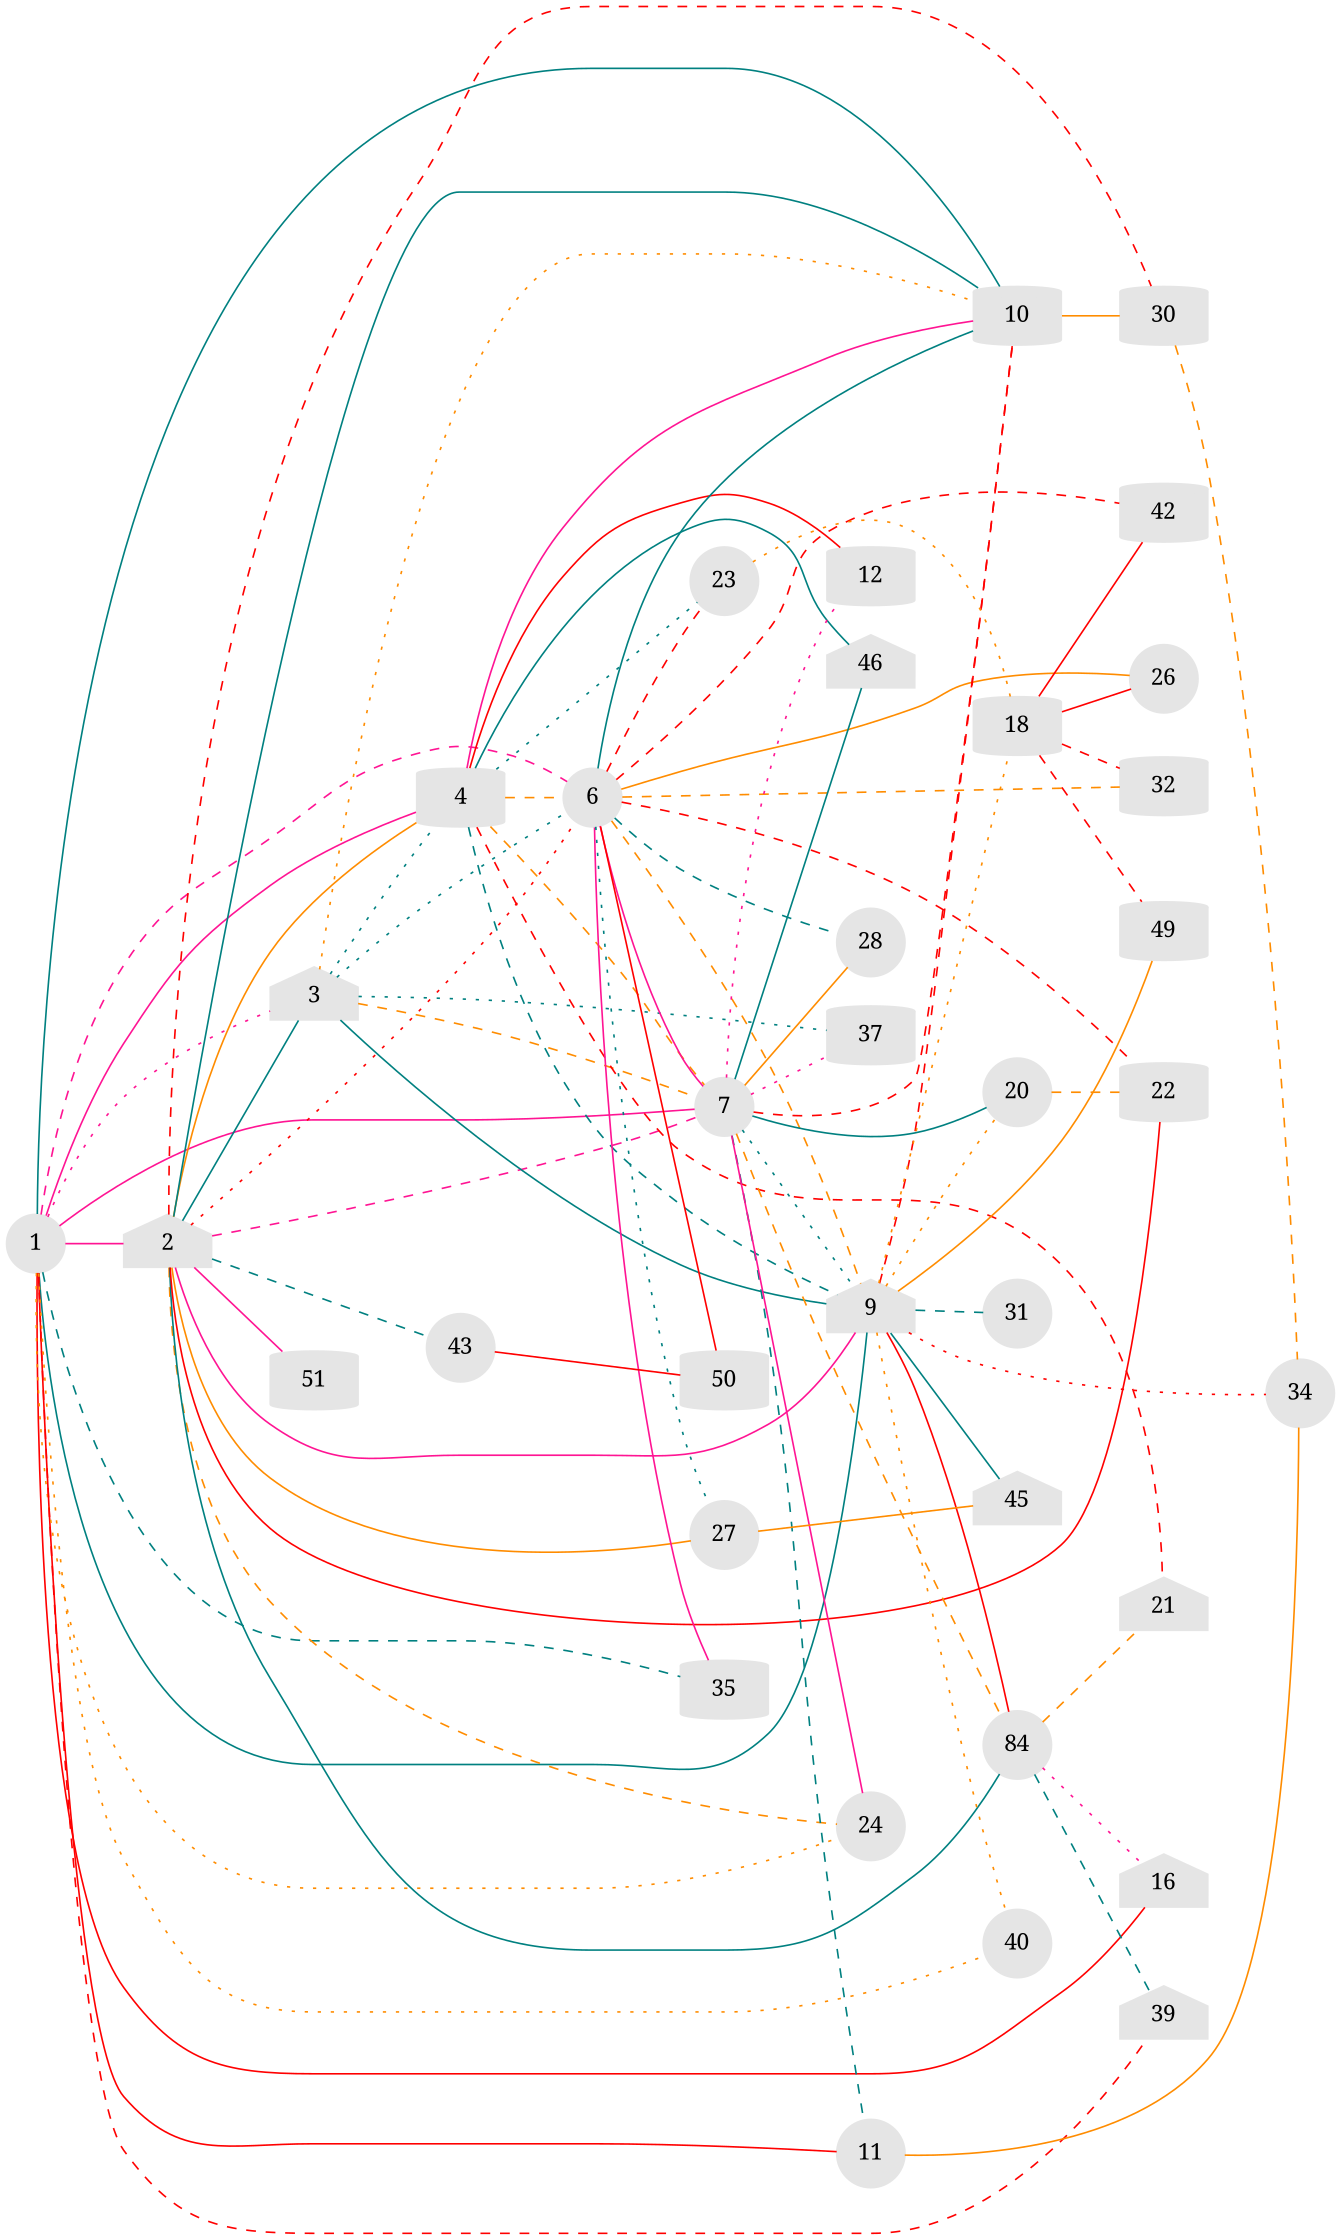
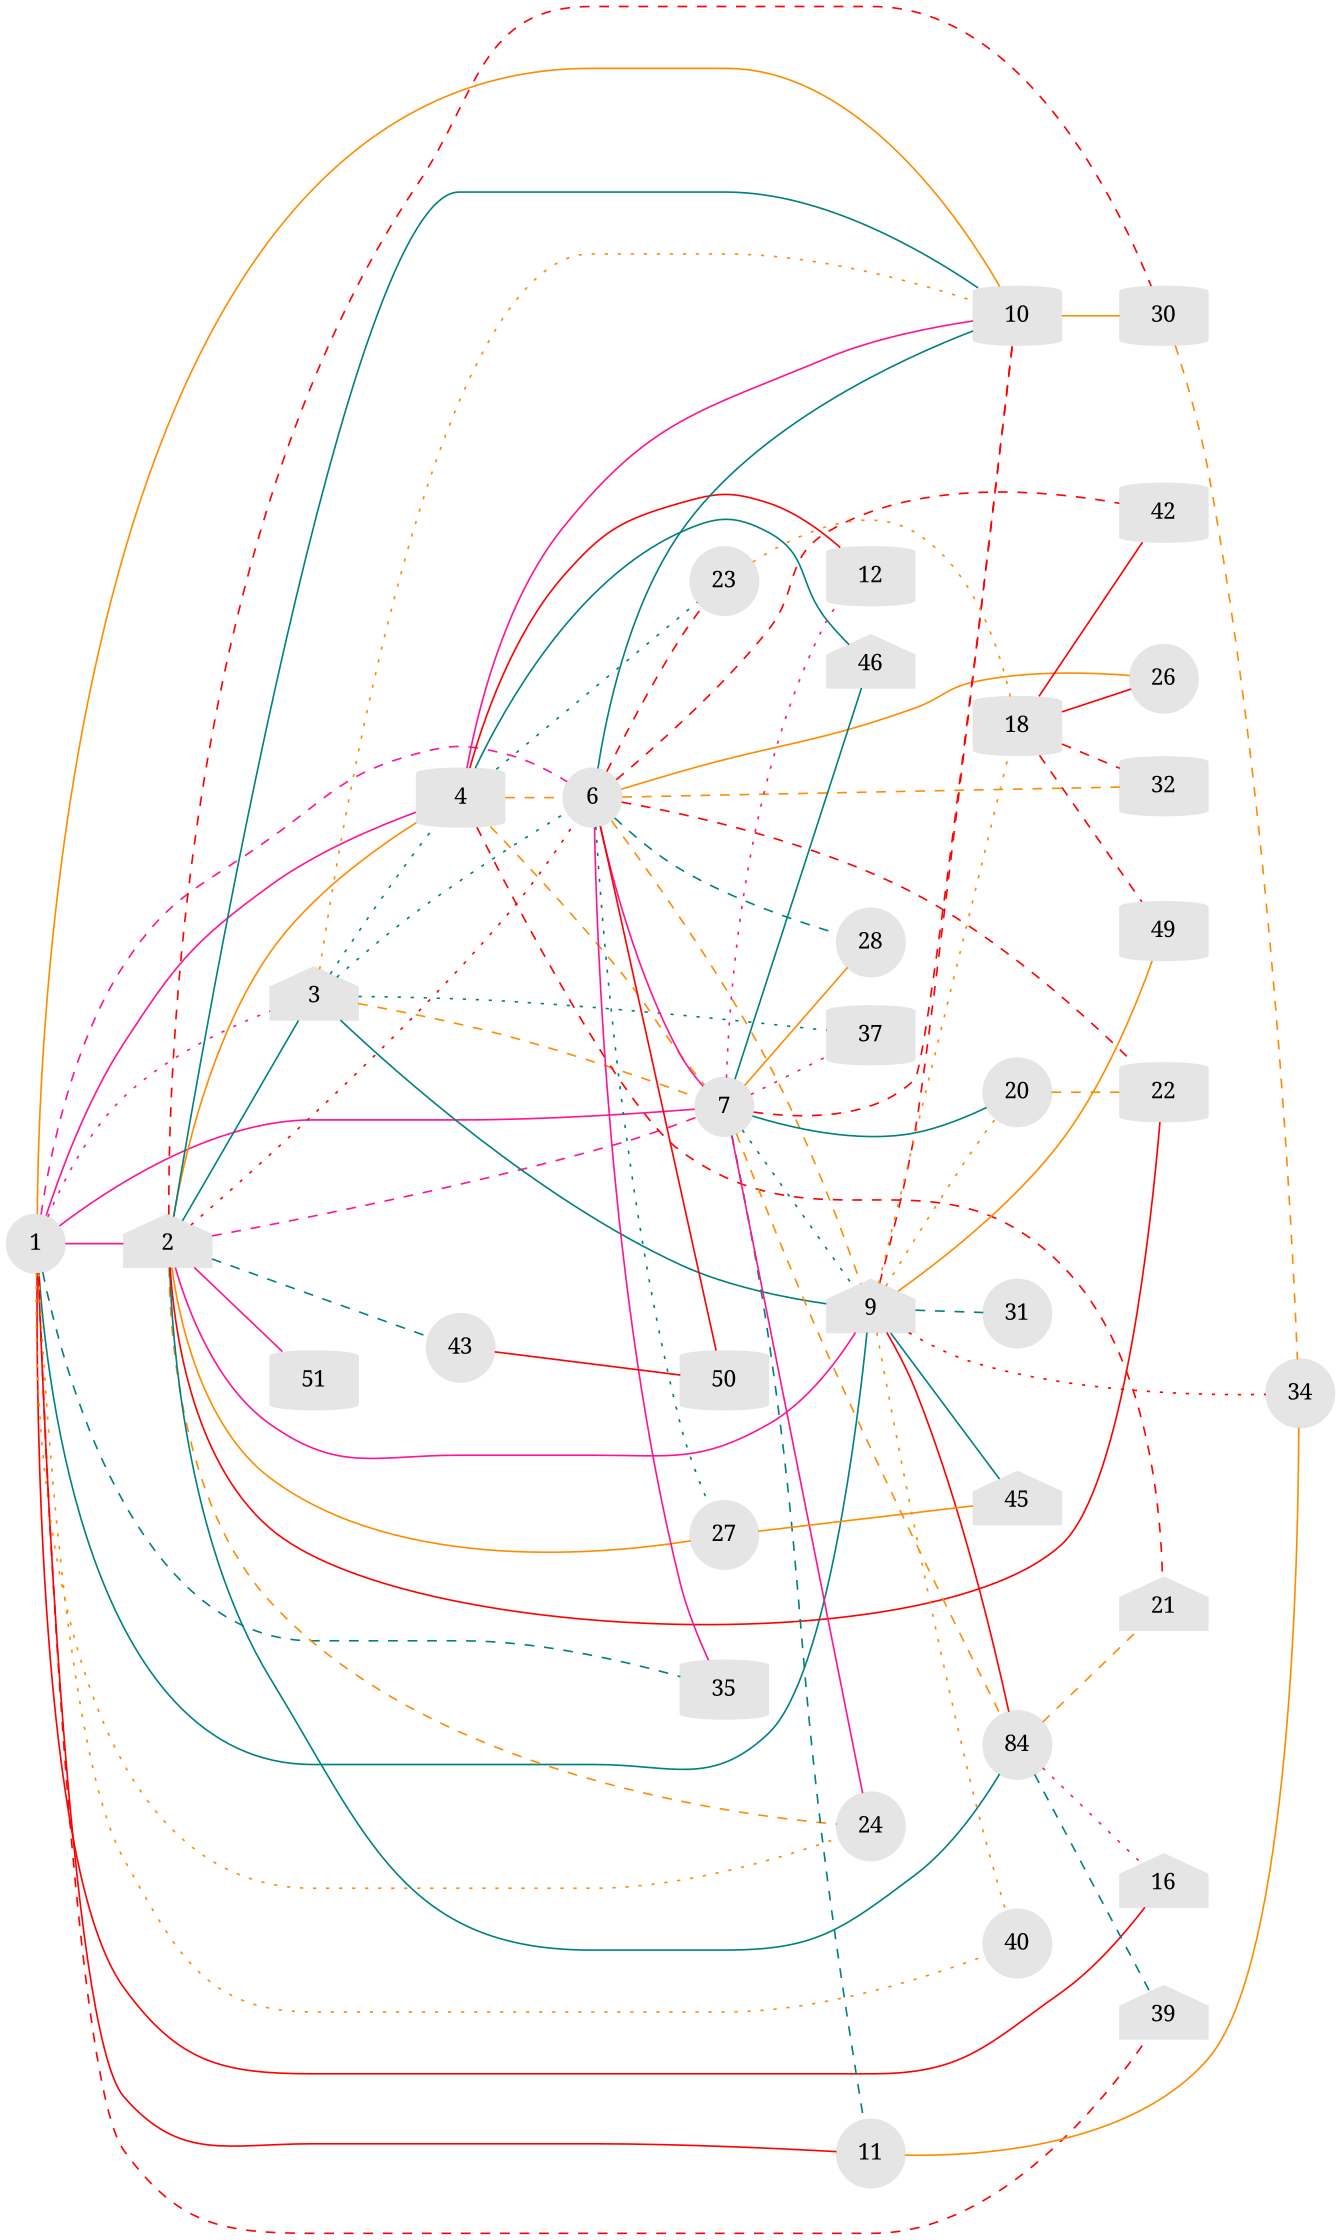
(236, 301) -> (236, 301)
(577, 1102) -> none
